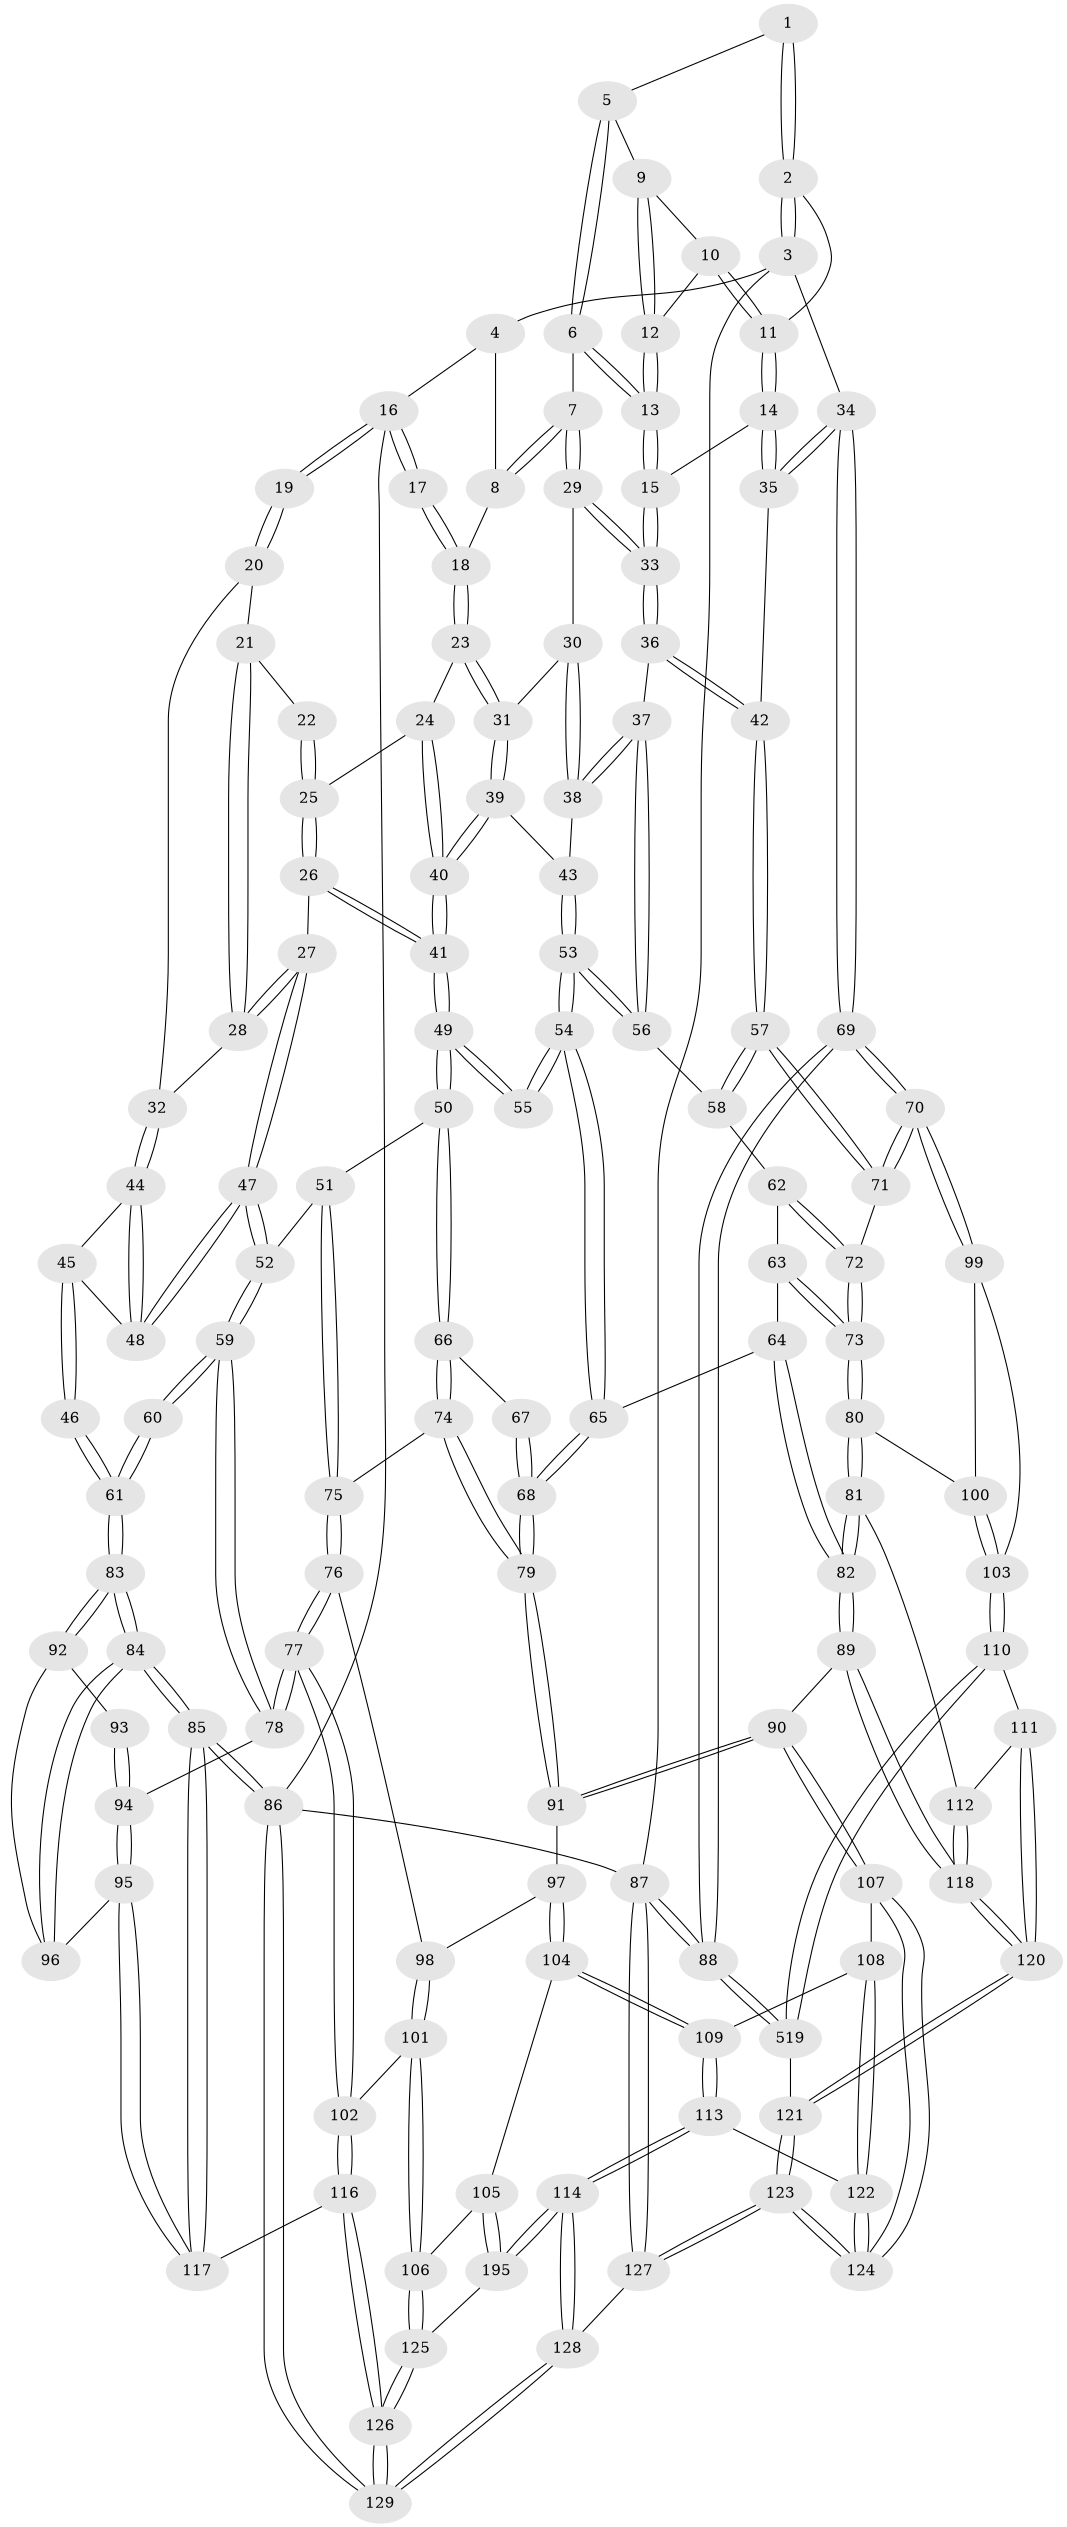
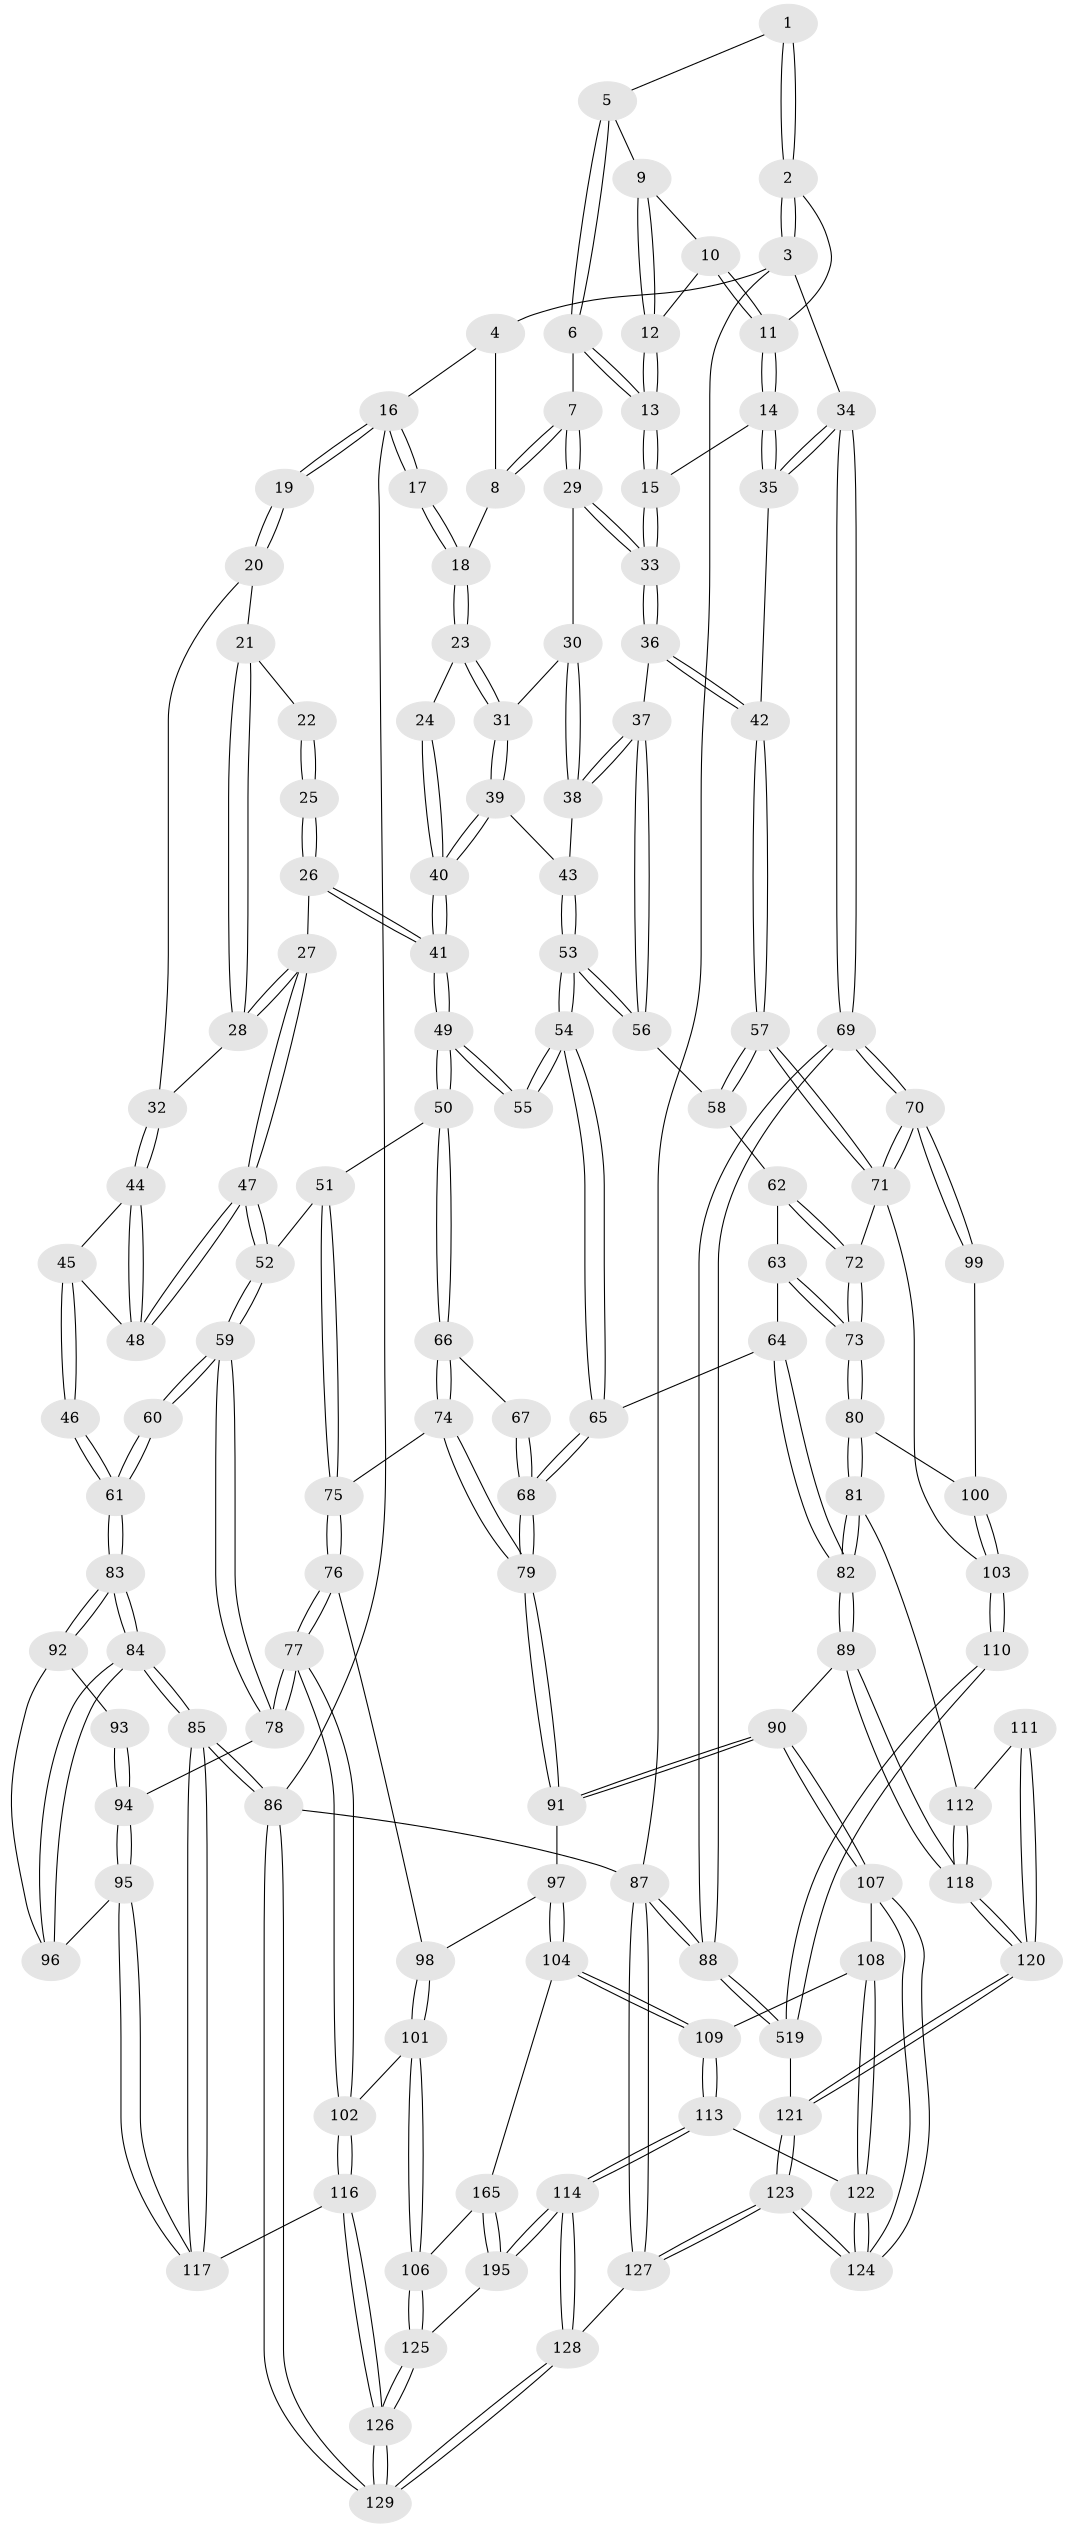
(367, 760) -> none
(1016, 1417) -> (914, 1391)
(1011, 1690) -> none
(487, 2194) -> (487, 2194)
